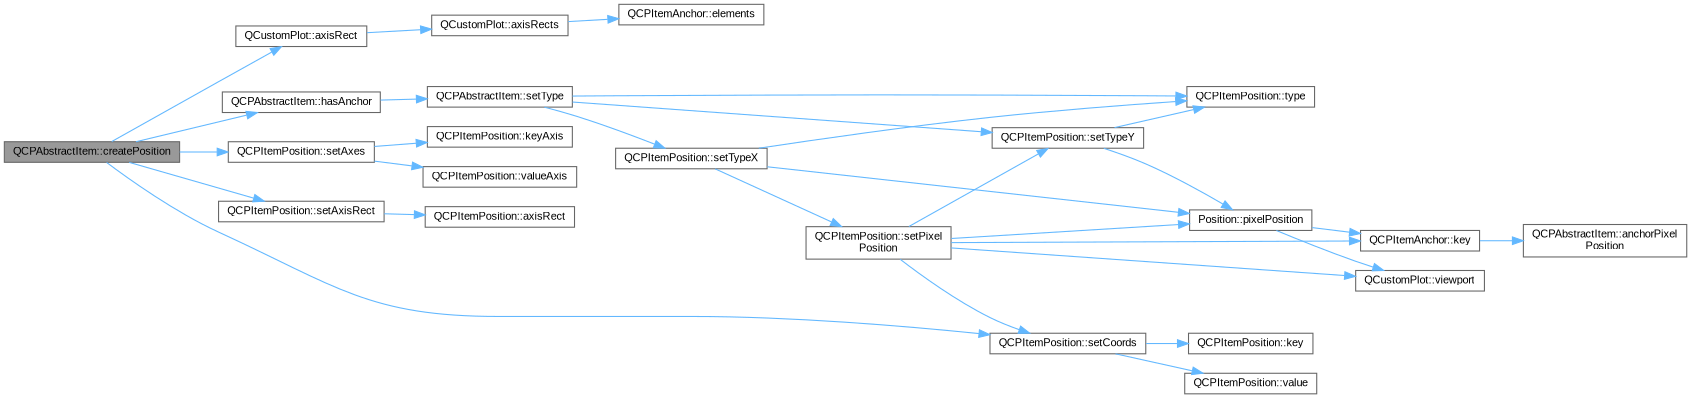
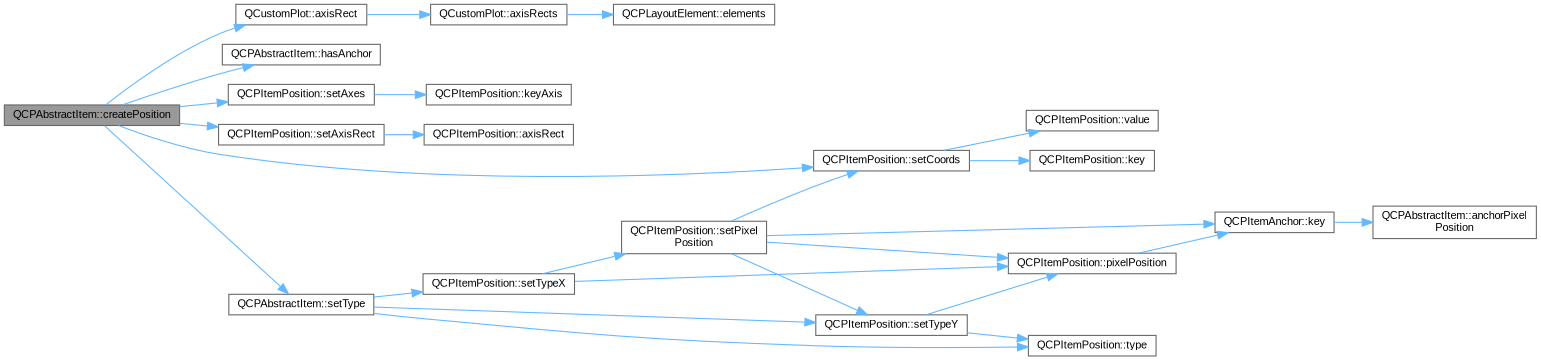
(691, 15) -> (694, 15)
(398, 100) -> (192, 206)
(967, 120) -> none
(500, 177) -> none
(1251, 220) -> (1092, 263)
(1420, 281) -> none
